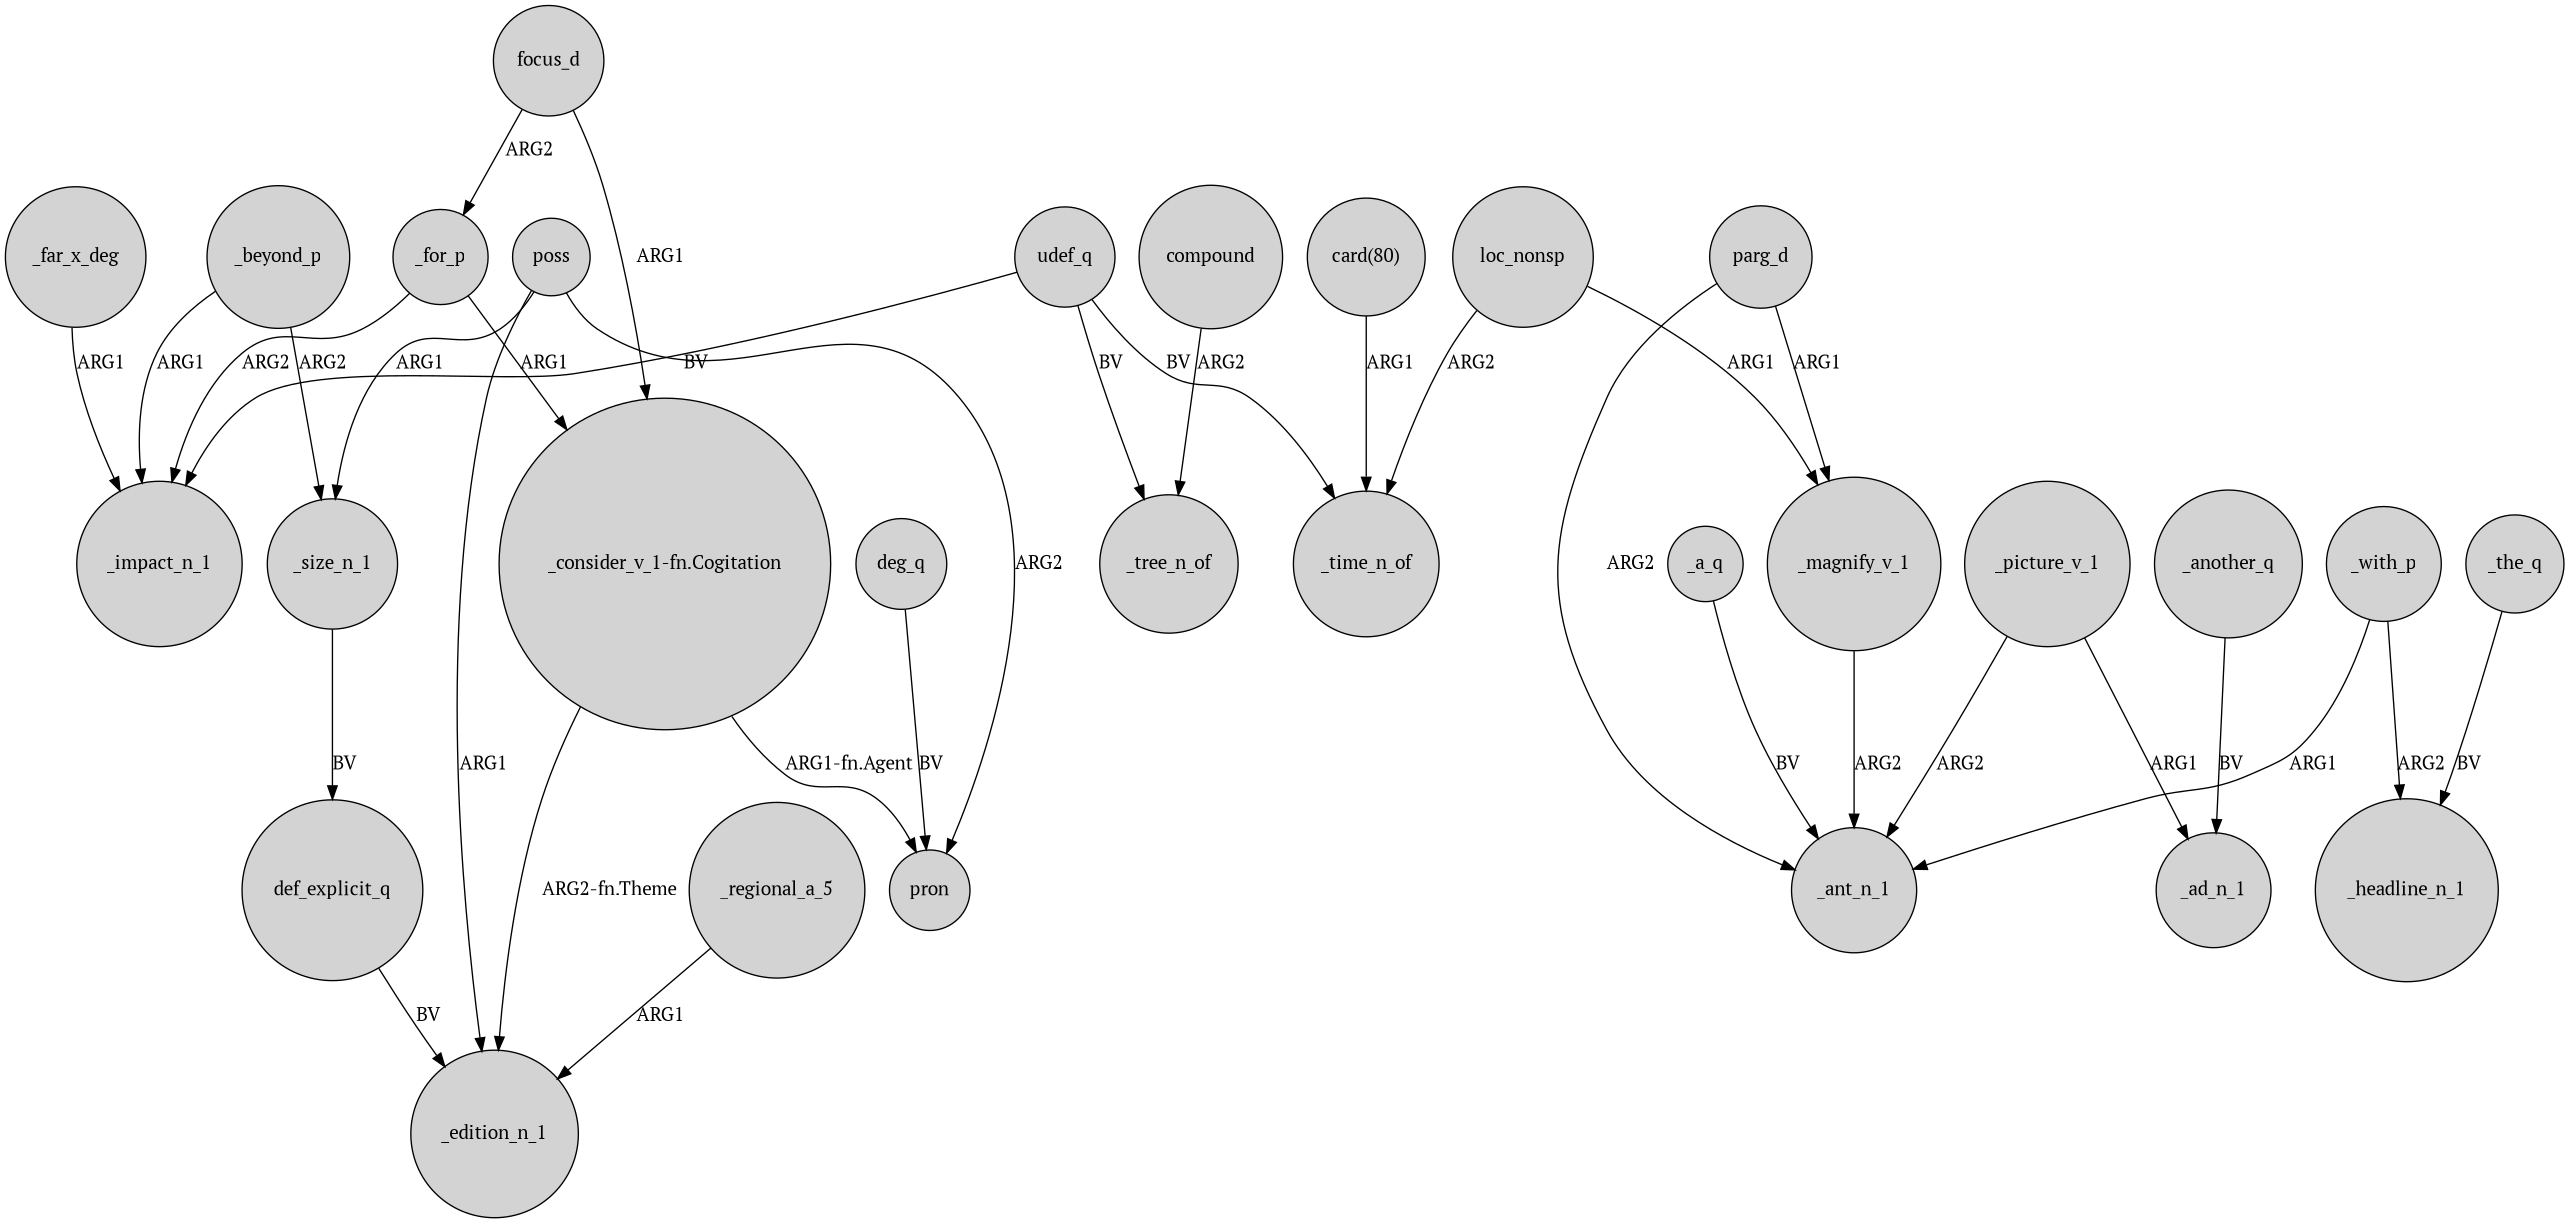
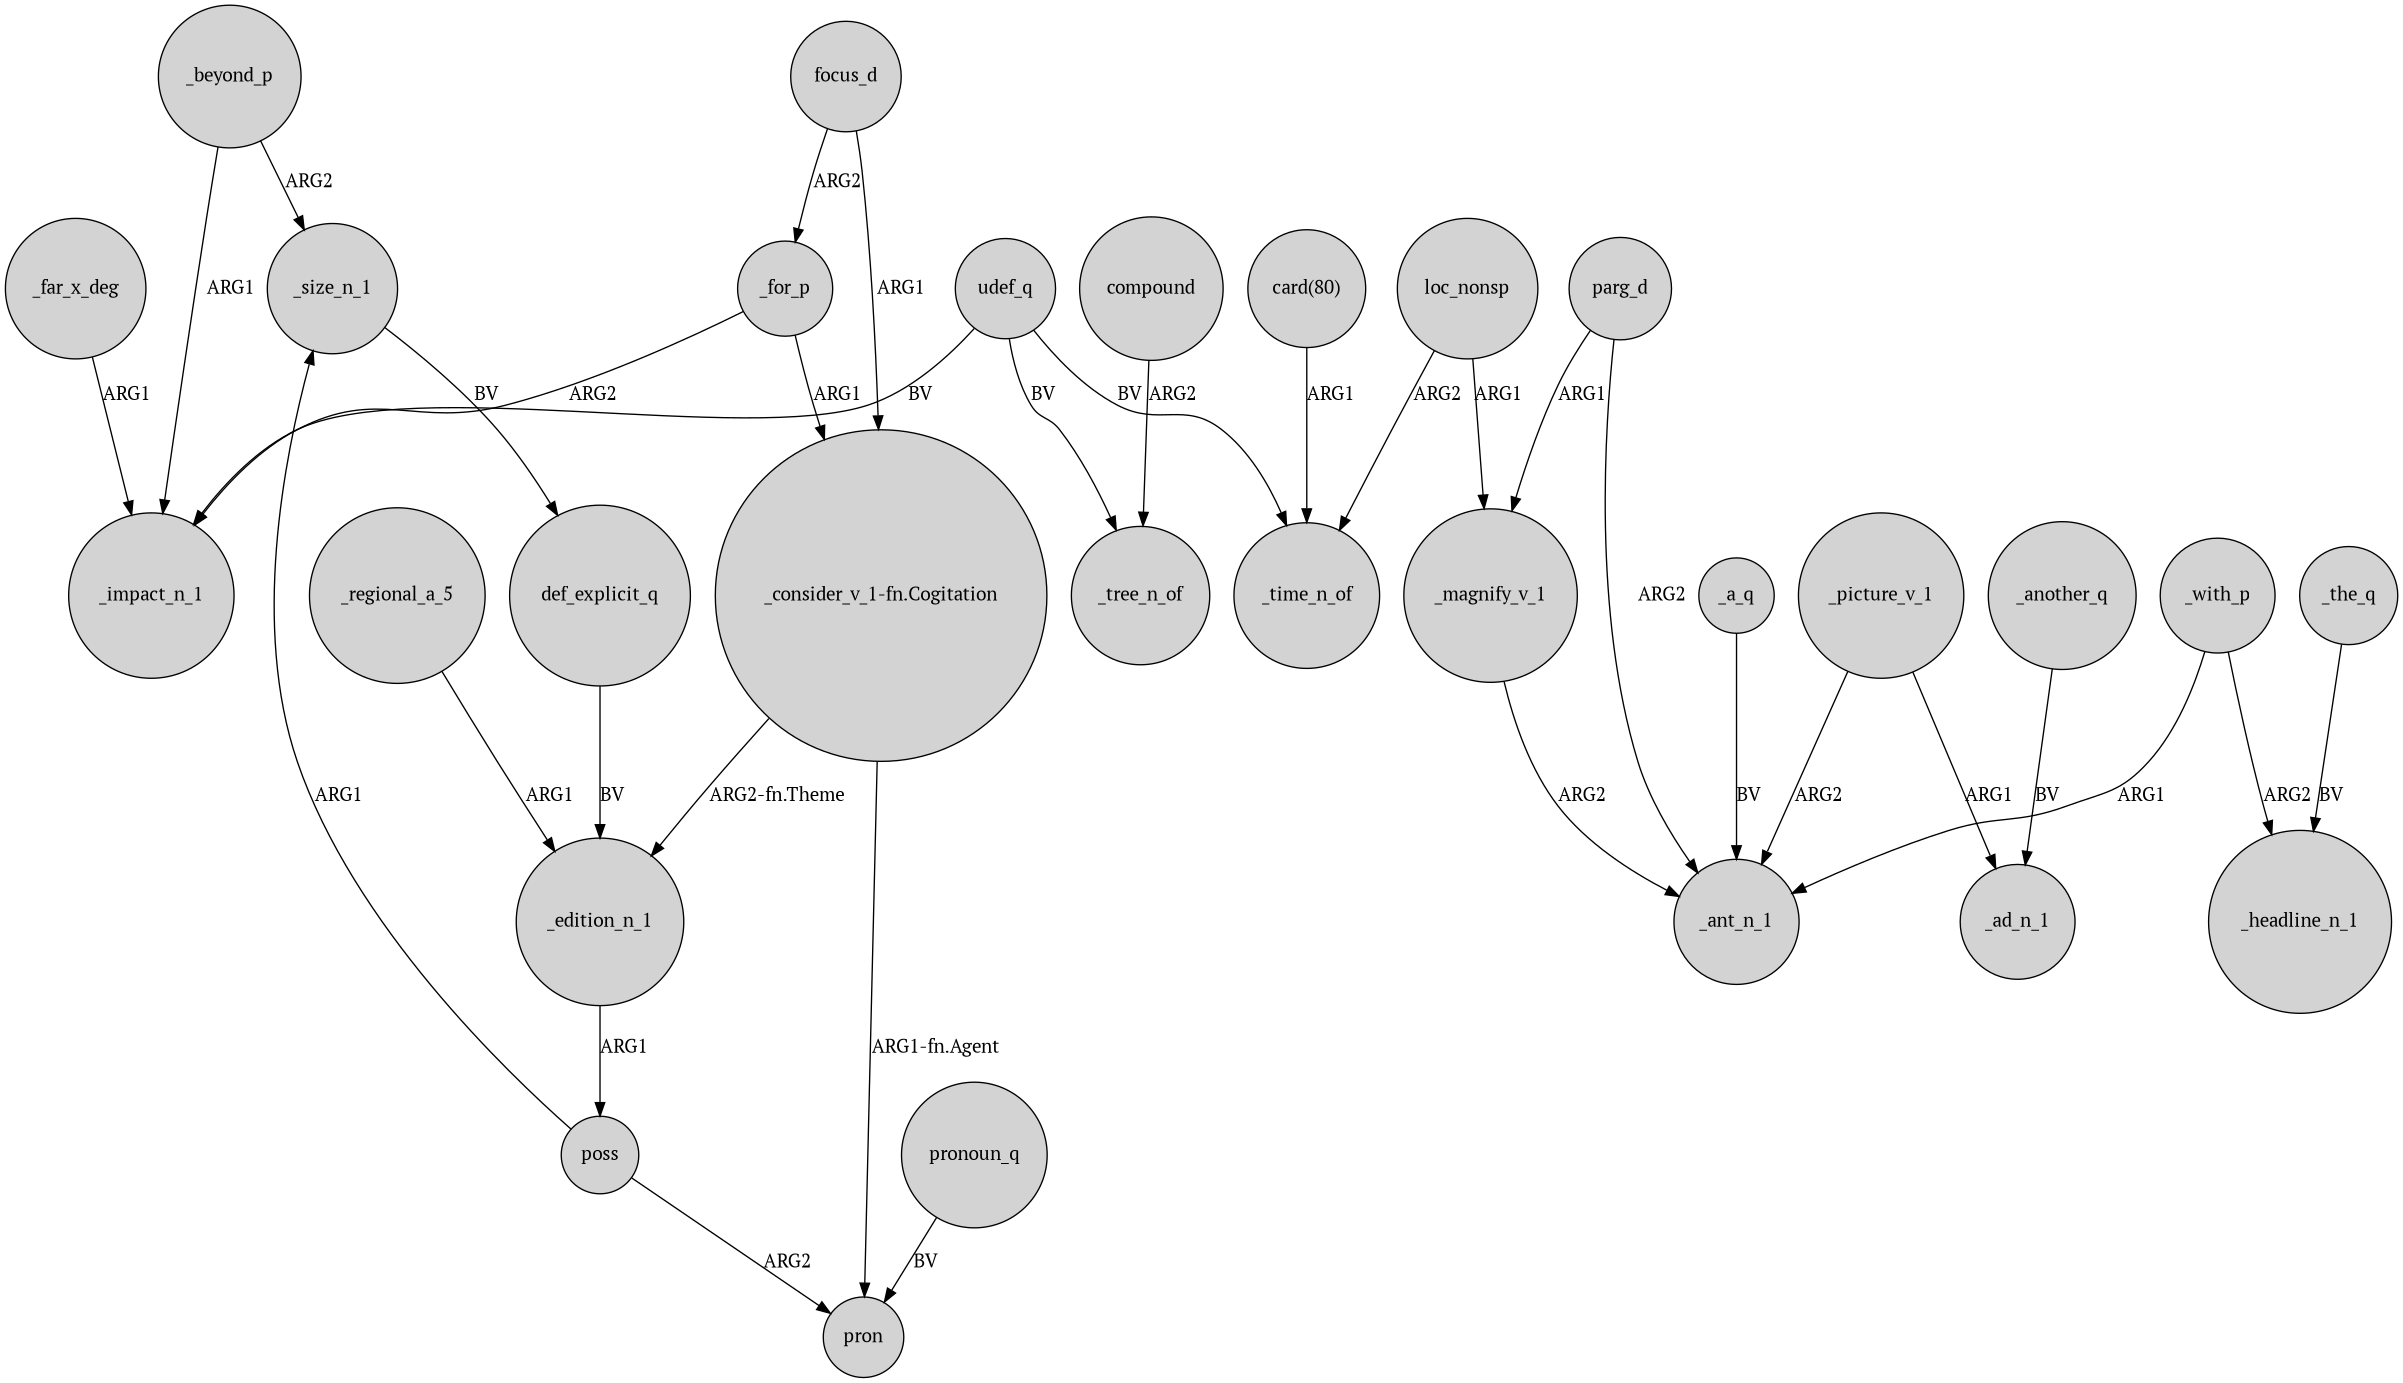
(901, 564) -> (974, 1155)
(458, 659) -> (600, 1054)
